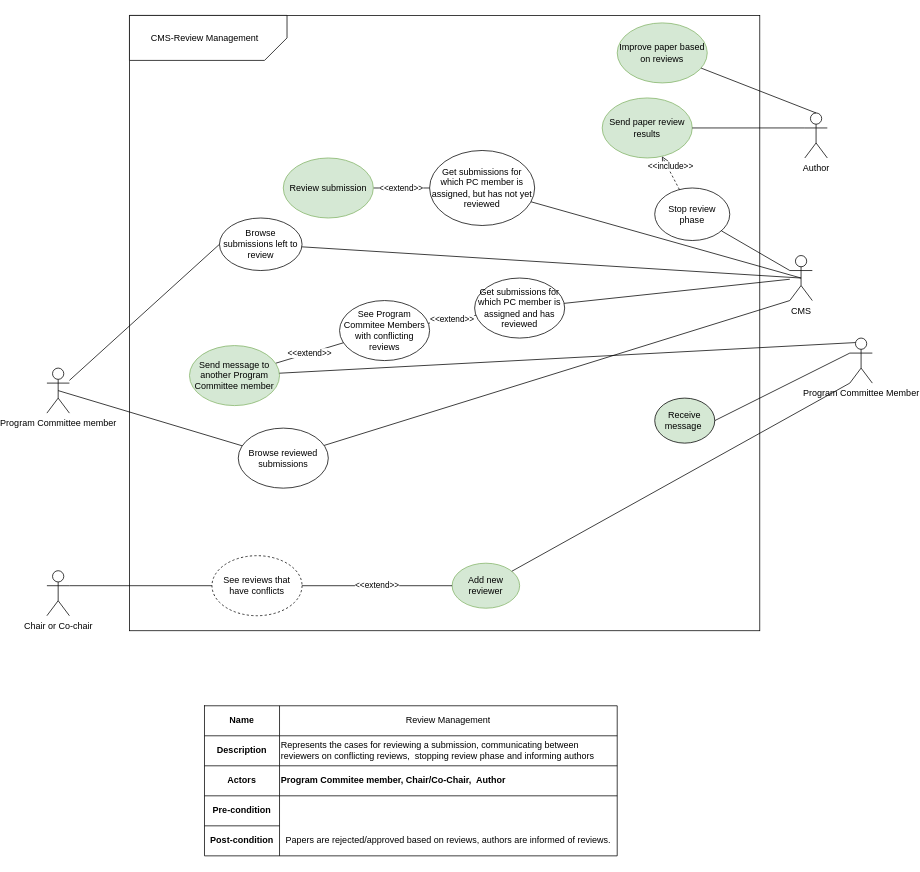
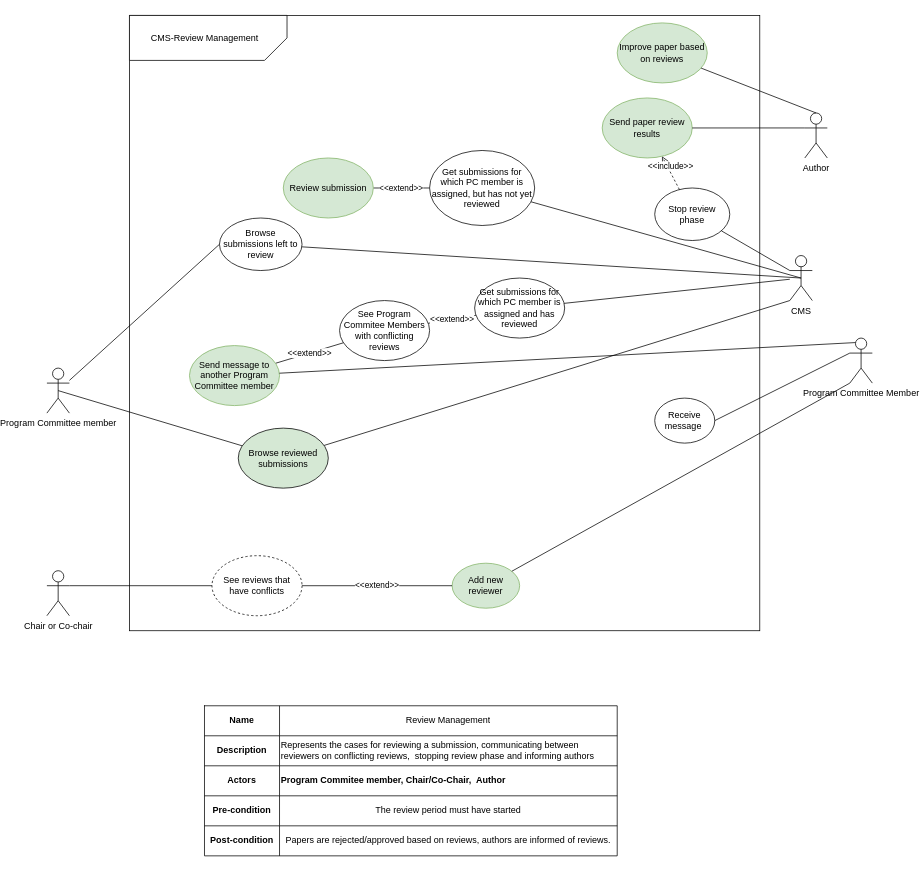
(684, 420) -> (684, 420)
(283, 458) -> (283, 458)
none -> (448, 810)
